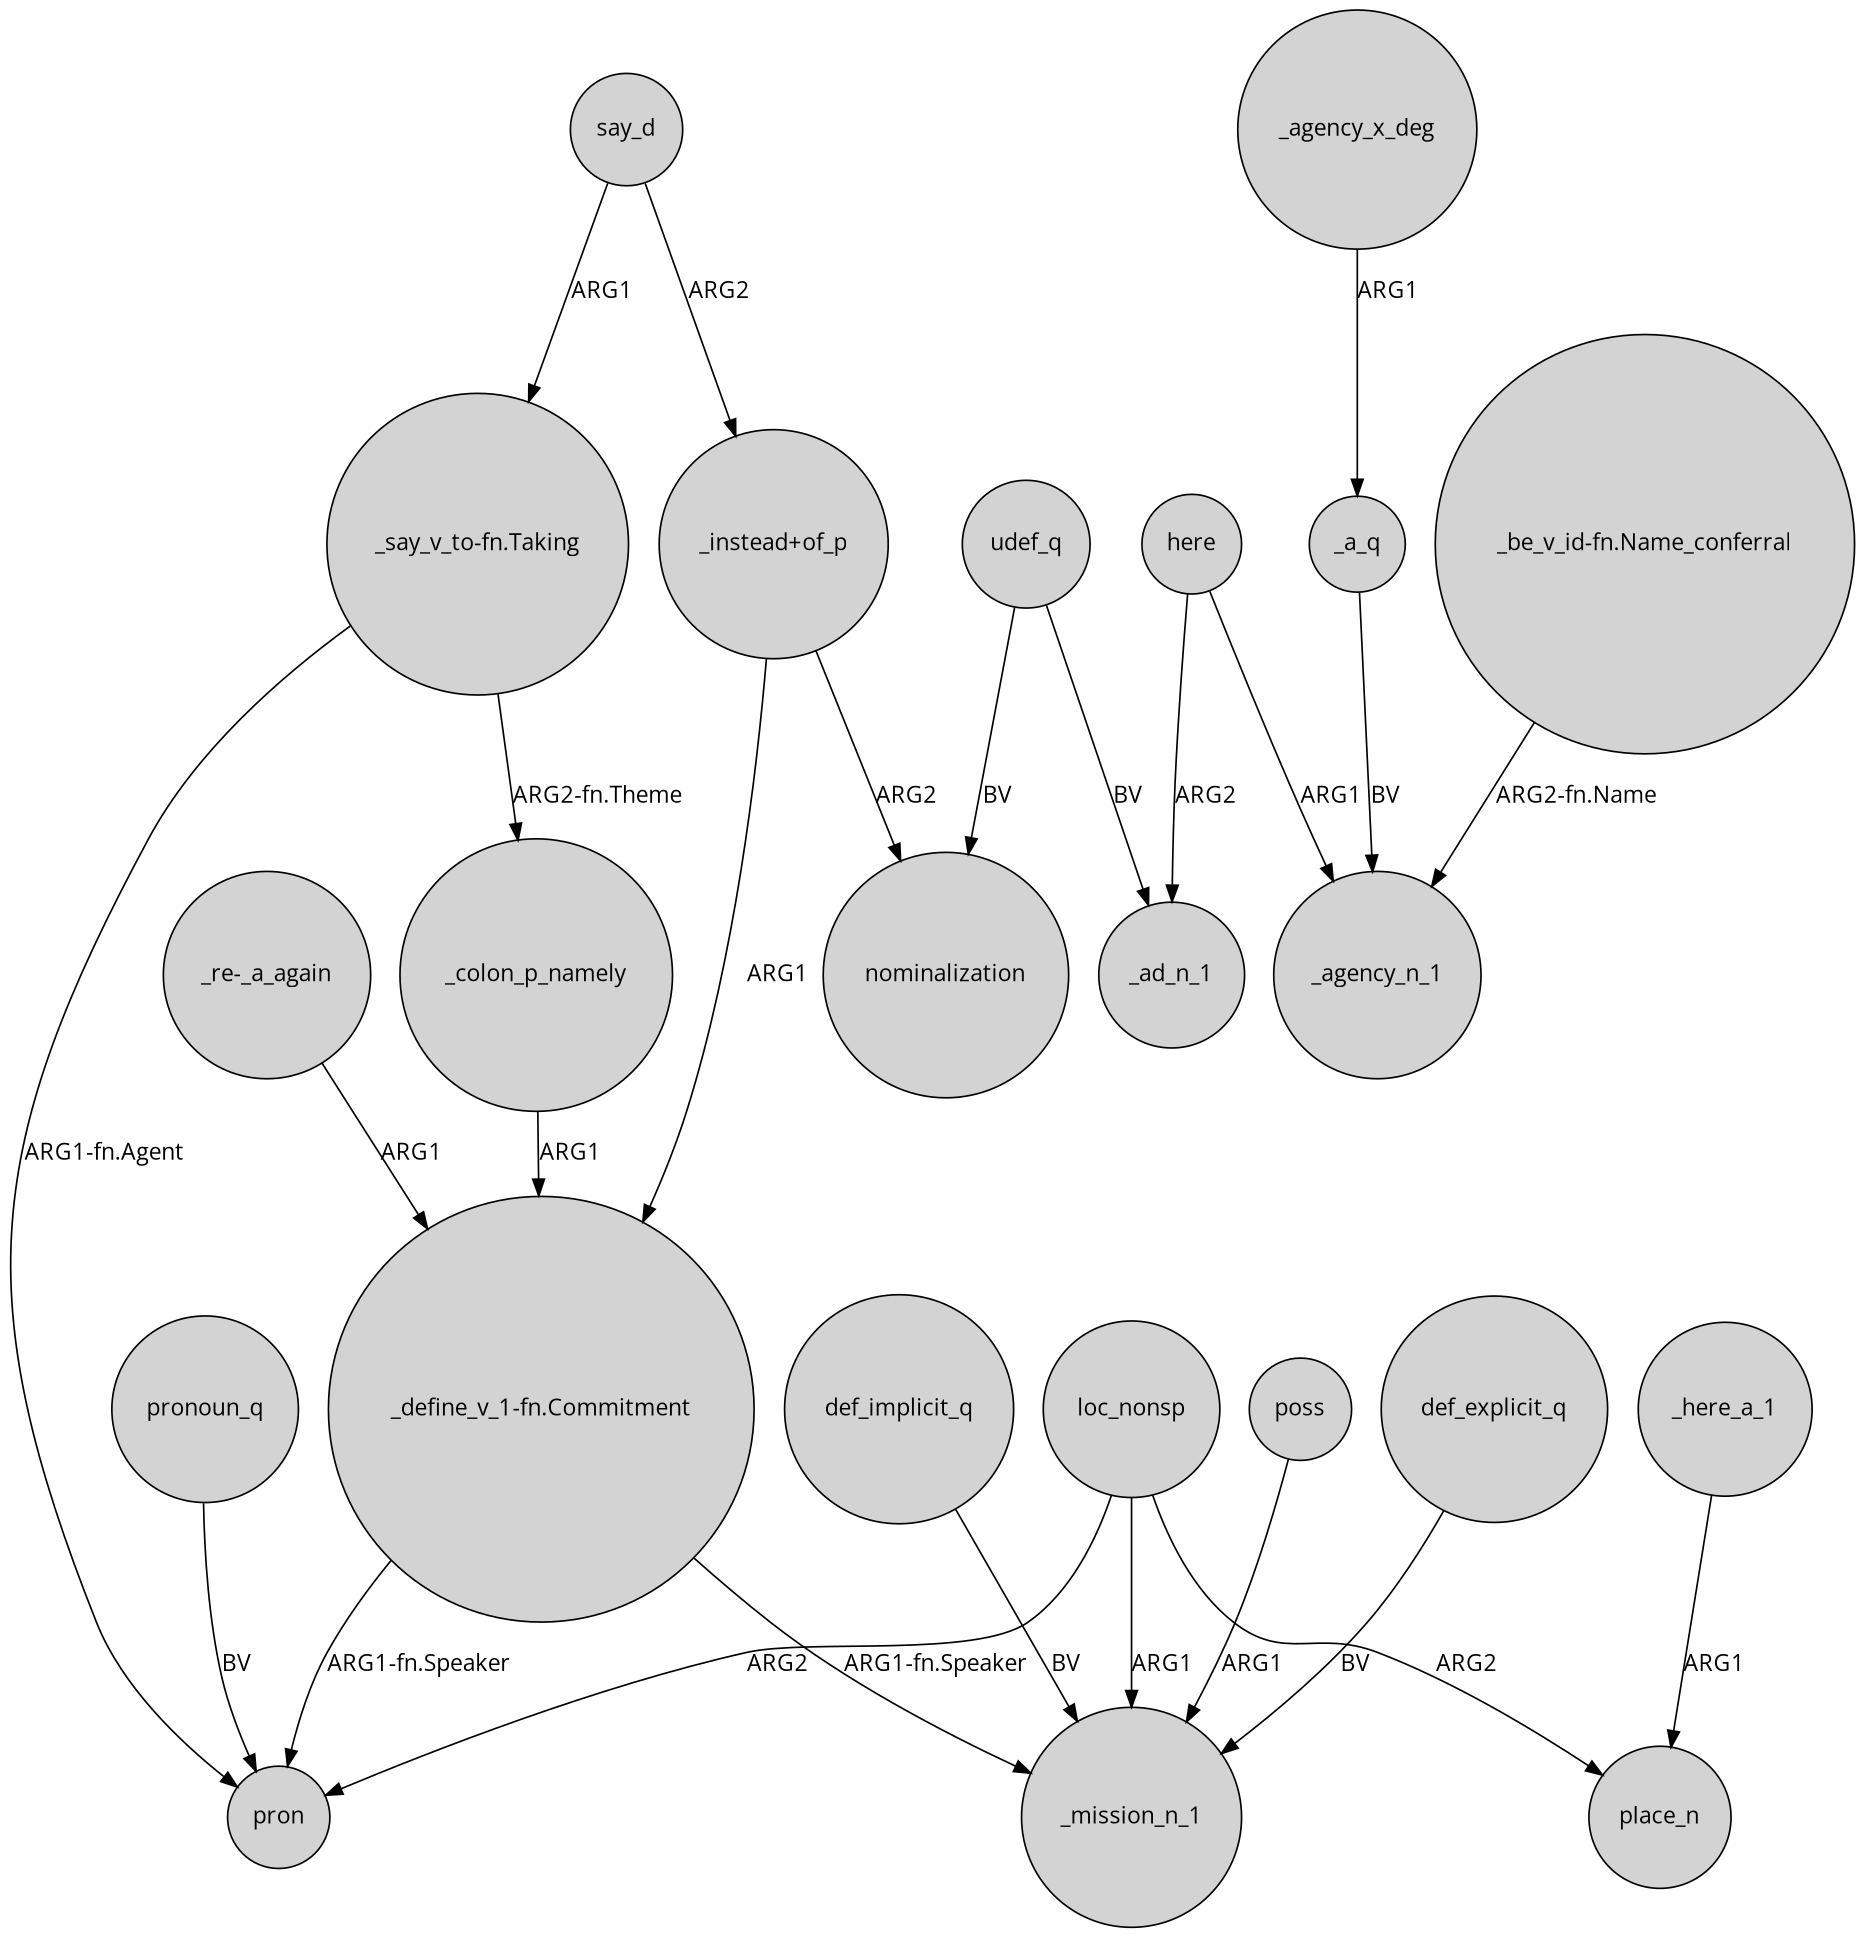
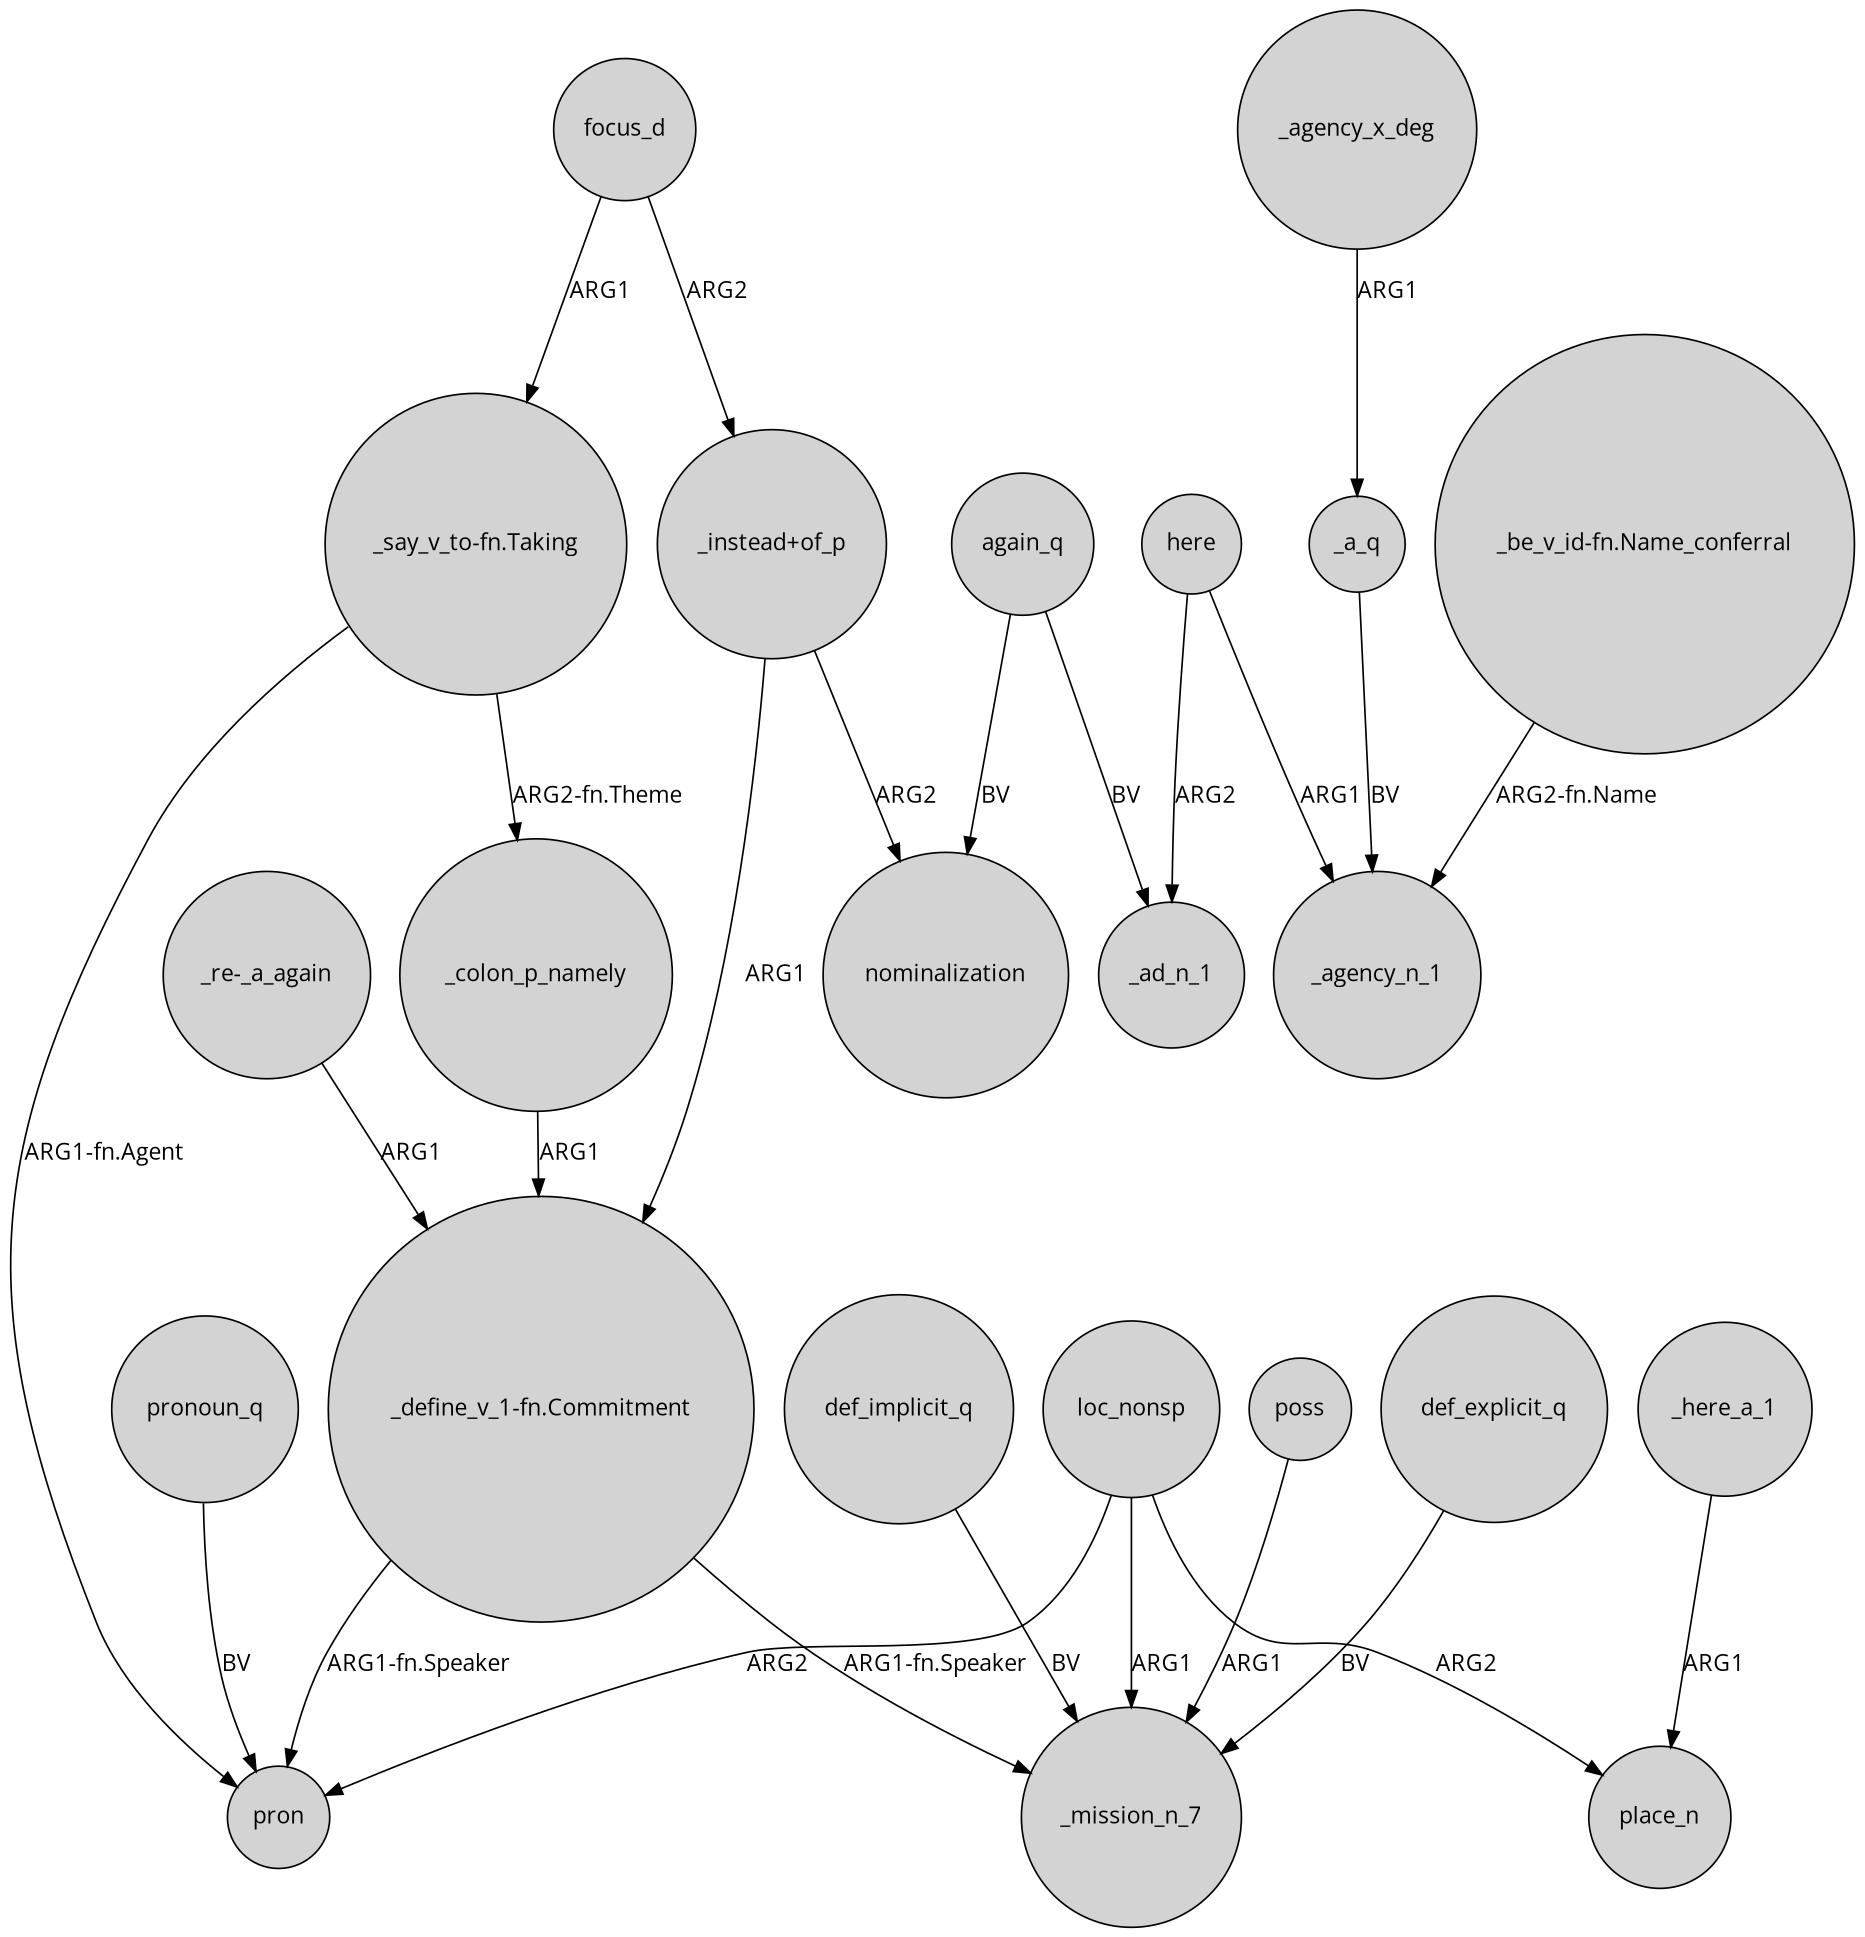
(627, 130) -> (625, 130)
(1026, 544) -> (1023, 544)
(1132, 1817) -> (1131, 1817)
